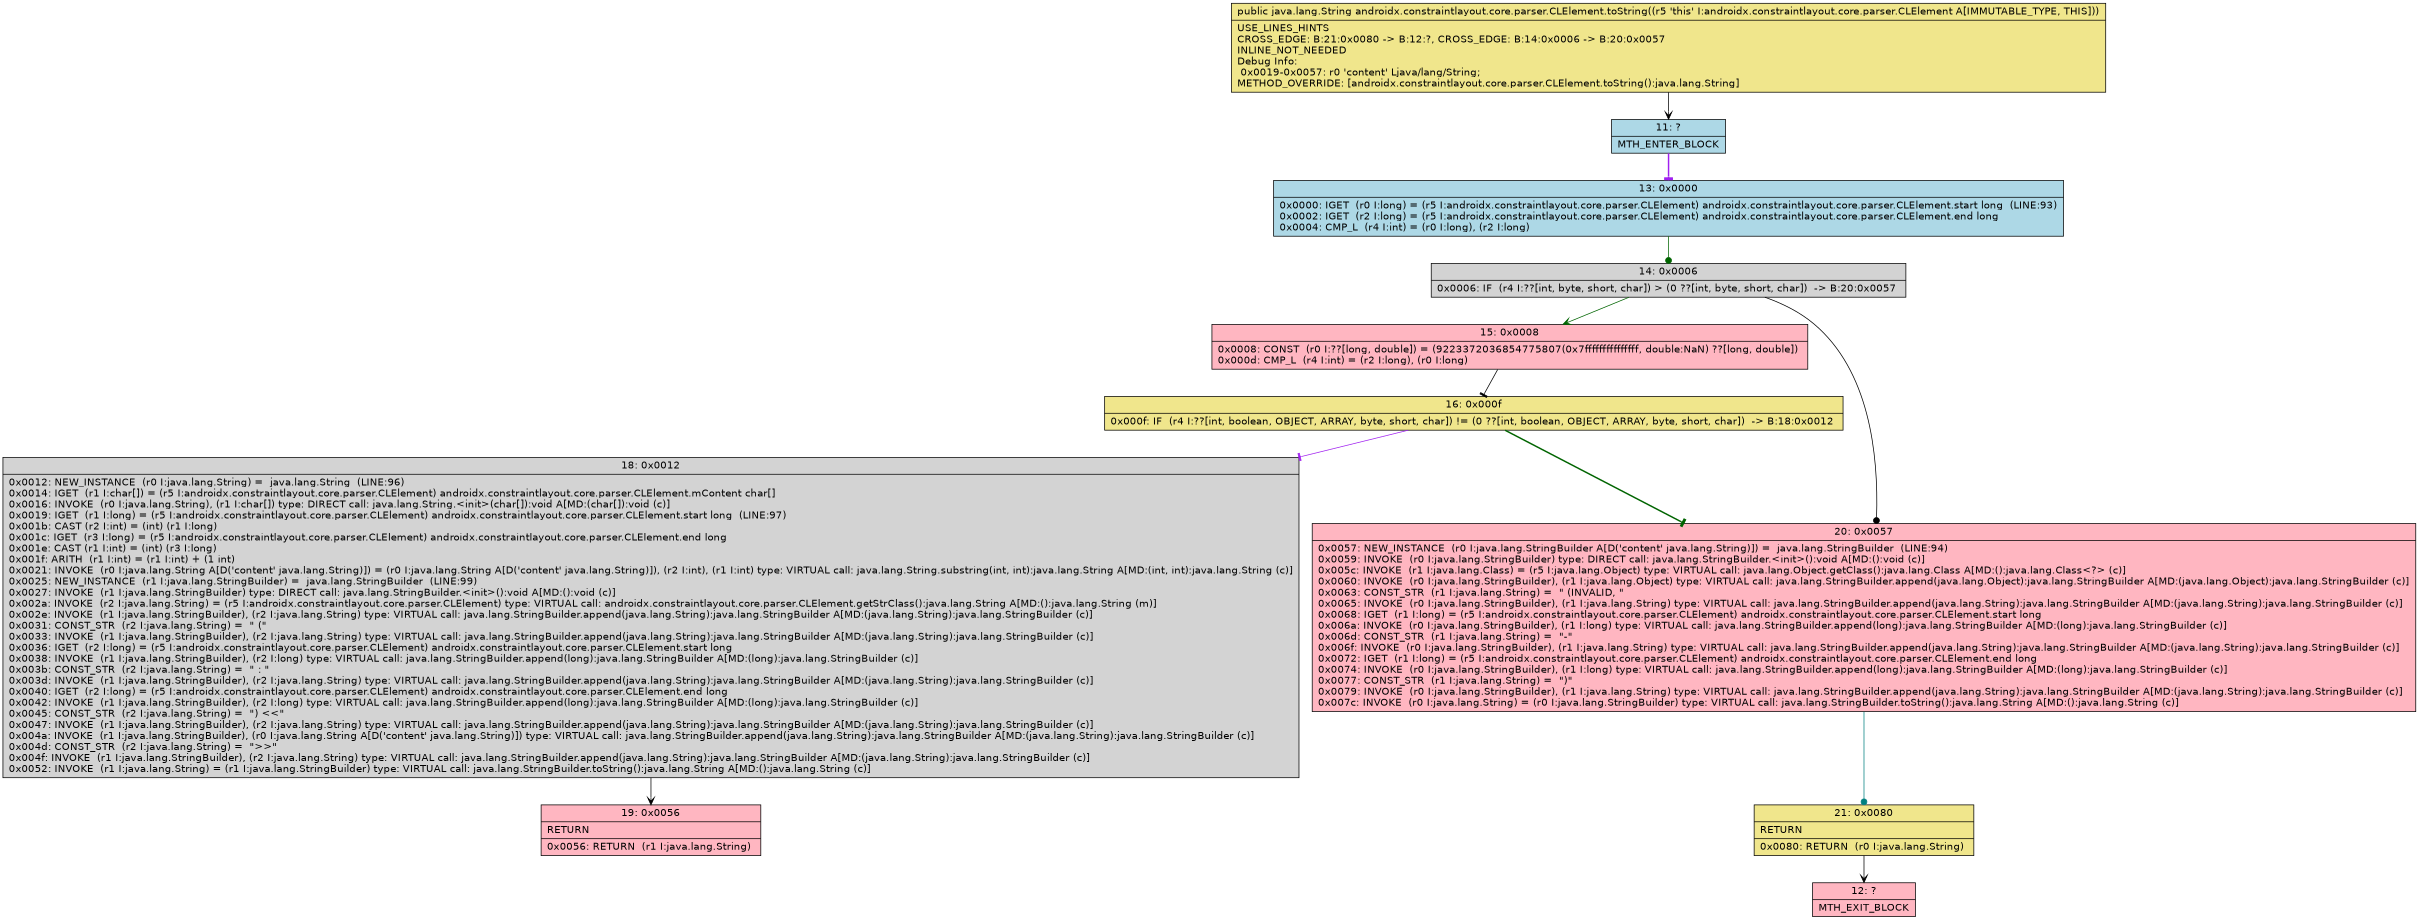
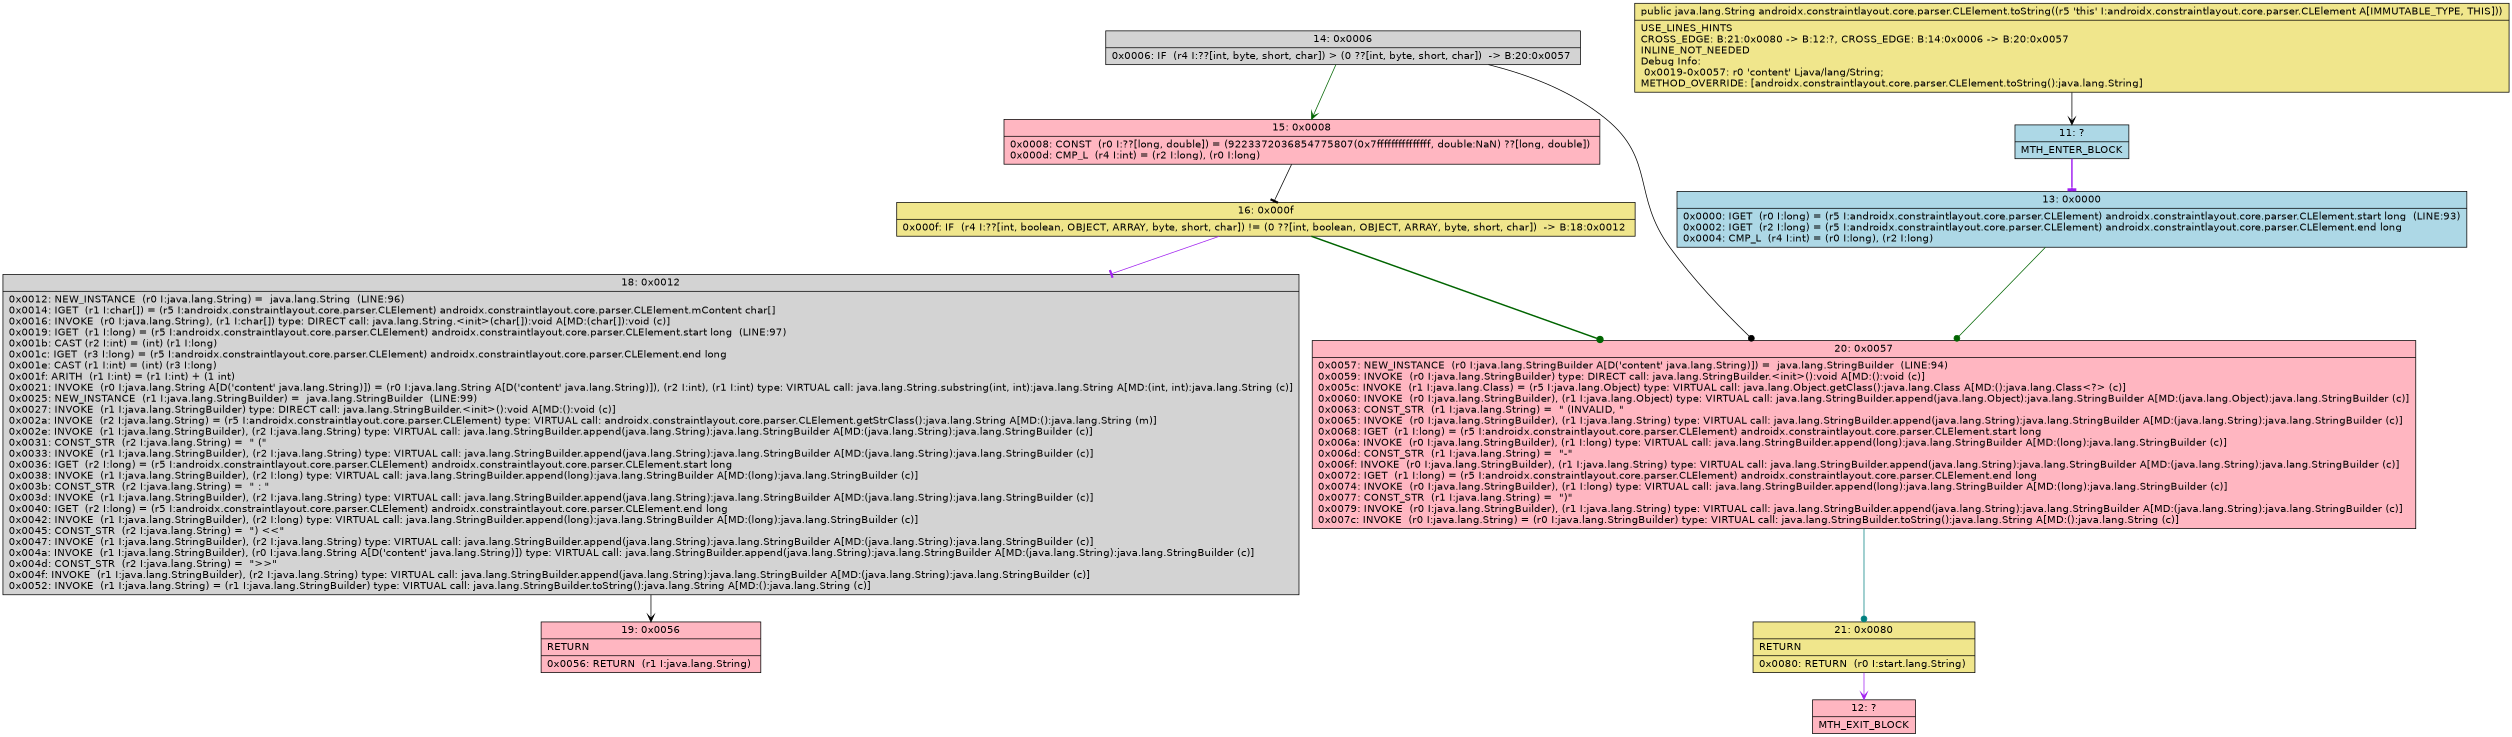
(1669, 247) -> (2002, 292)
(1593, 476) -> (1454, 287)
(1864, 847) -> (1864, 664)
(1864, 865) -> (1864, 683)
